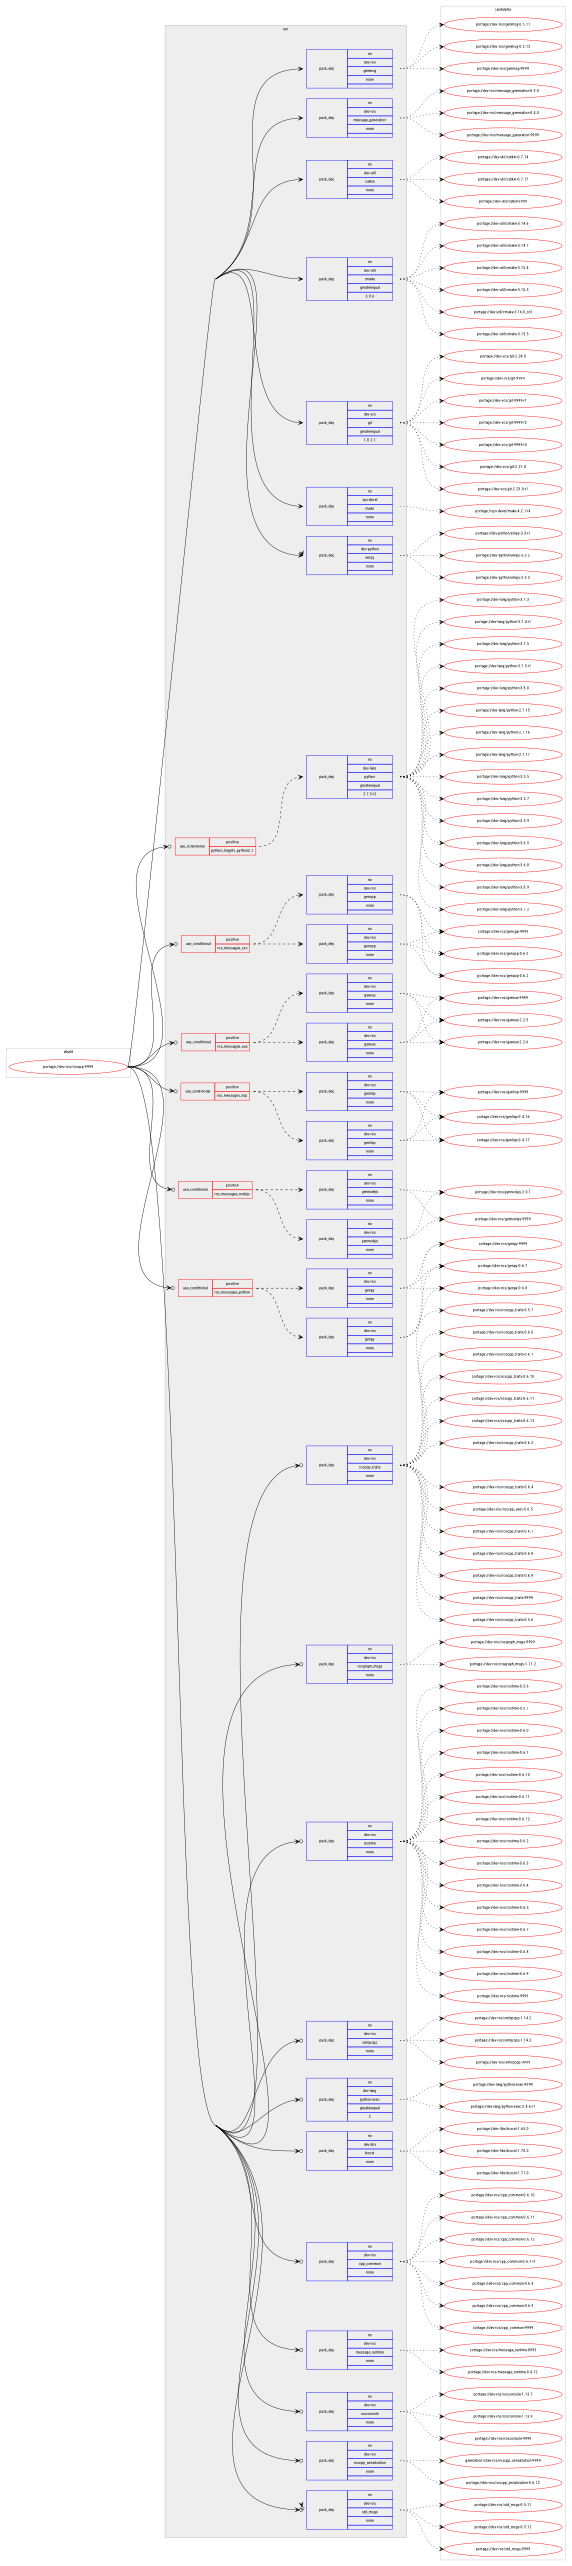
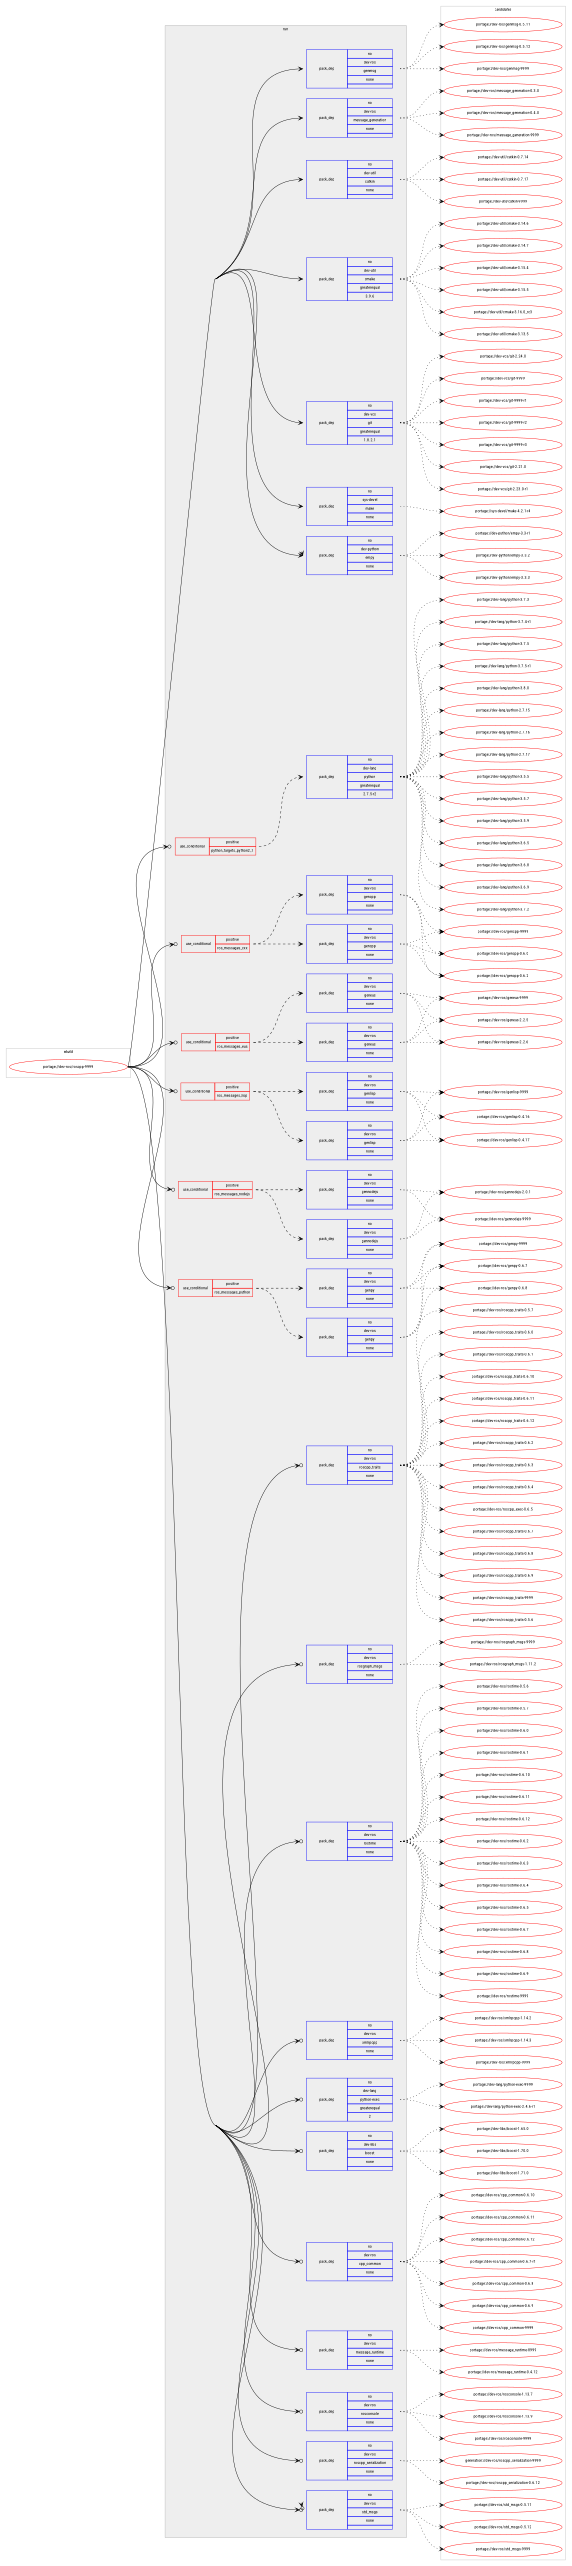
none -> (503, 1465)
